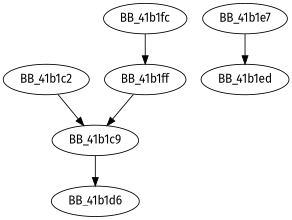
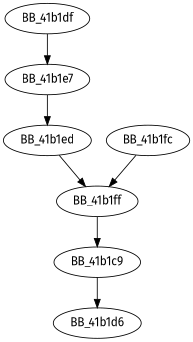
none -> (47, 19)
(46, 80) -> none
none -> (70, 168)
